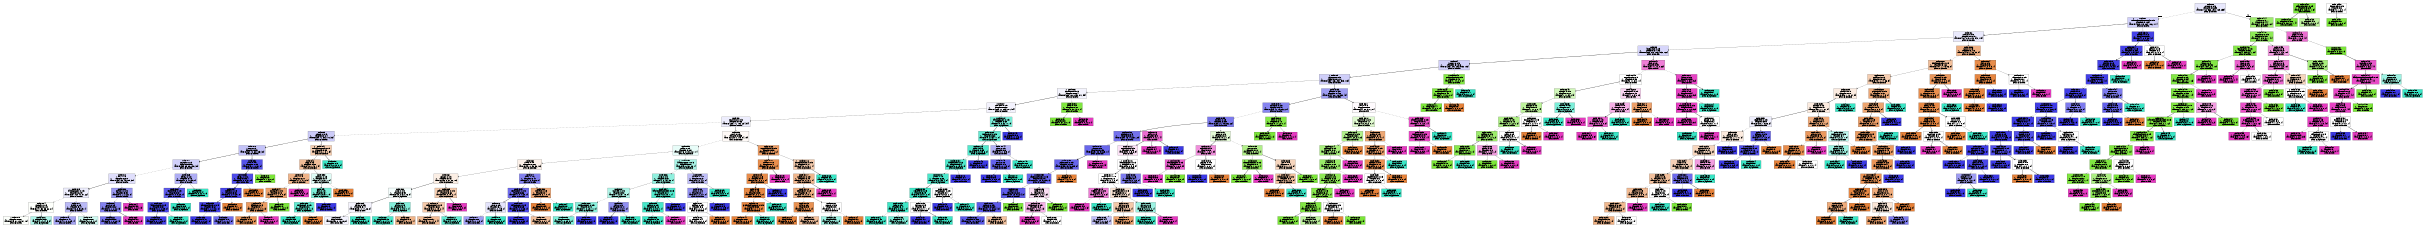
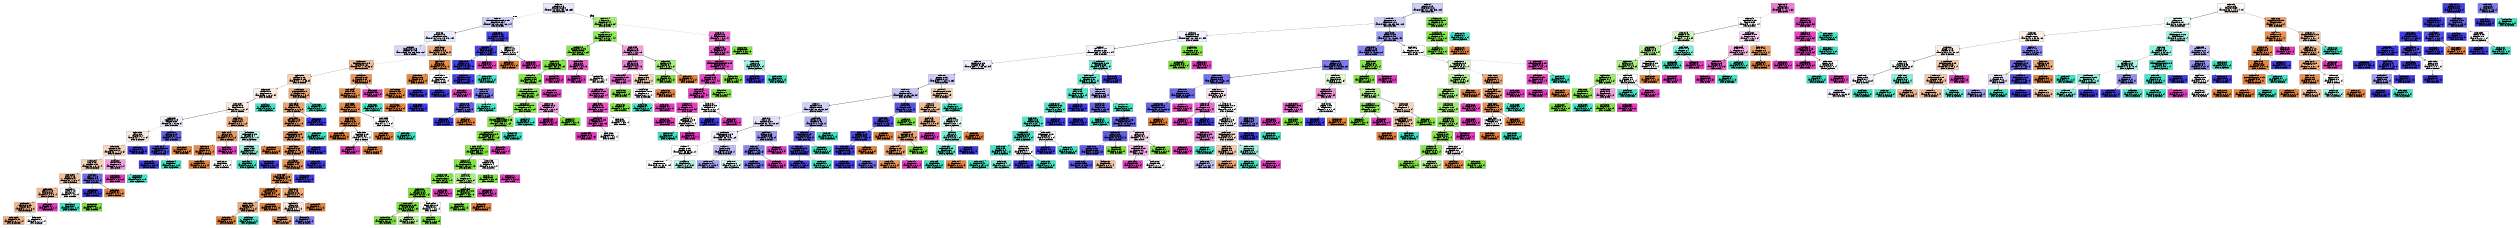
(1653, 57) -> none
(2349, 57) -> (720, 43)
(1554, 58) -> none
(2075, 93) -> none
(736, 129) -> none
(711, 143) -> (2204, 15)
(1140, 143) -> (1211, 100)
(978, 154) -> (1077, 97)
(1285, 164) -> (1403, 108)
(1053, 172) -> (1123, 114)
none -> (115, 179)
(2022, 179) -> none
none -> (419, 193)
(804, 193) -> (2310, 65)
(158, 211) -> (799, 154)
(360, 211) -> (1862, 83)
(133, 223) -> (777, 167)
